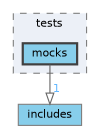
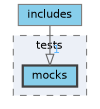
(50, 80) -> (50, 43)
